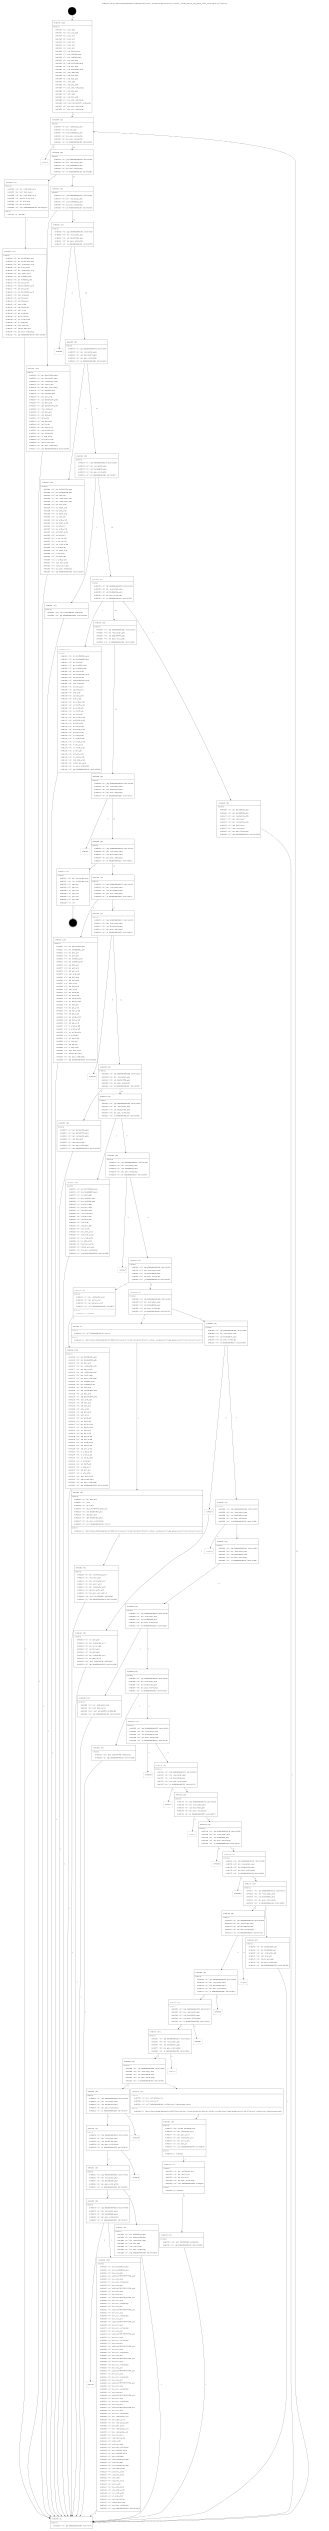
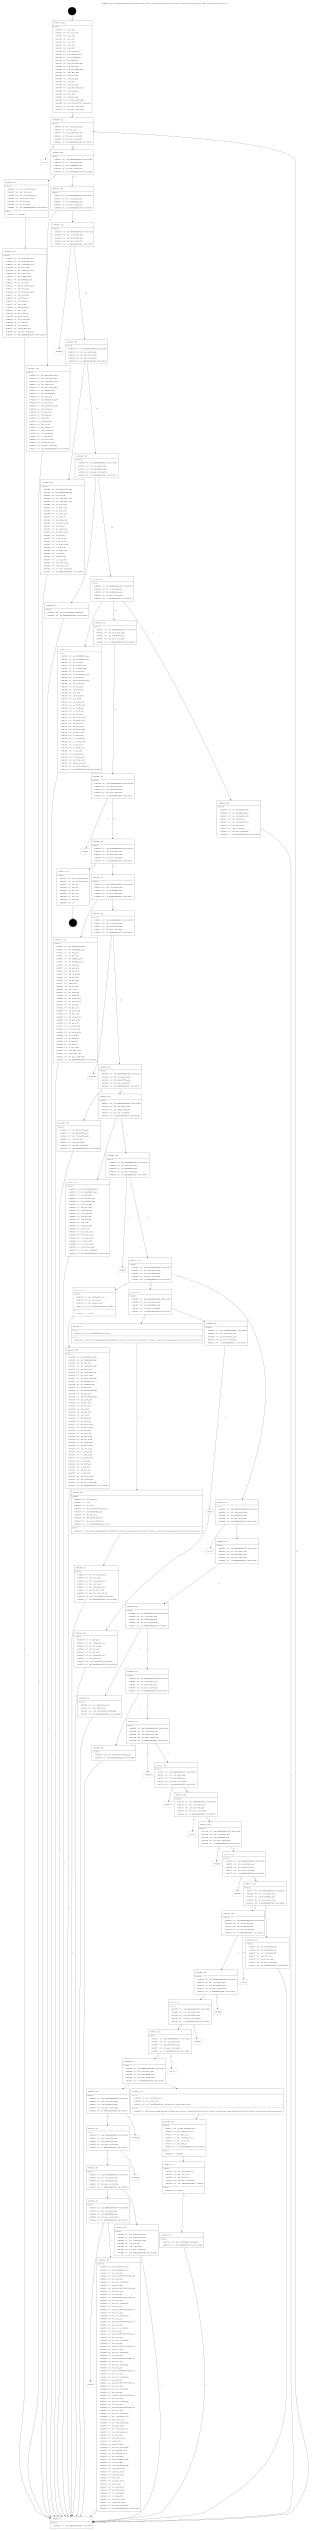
(232, 1422) -> (263, 1364)
